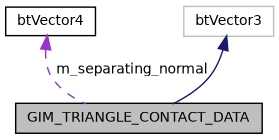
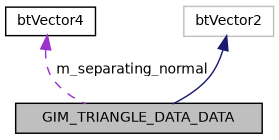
(229, 21) -> (229, 21)
(139, 118) -> (139, 118)
